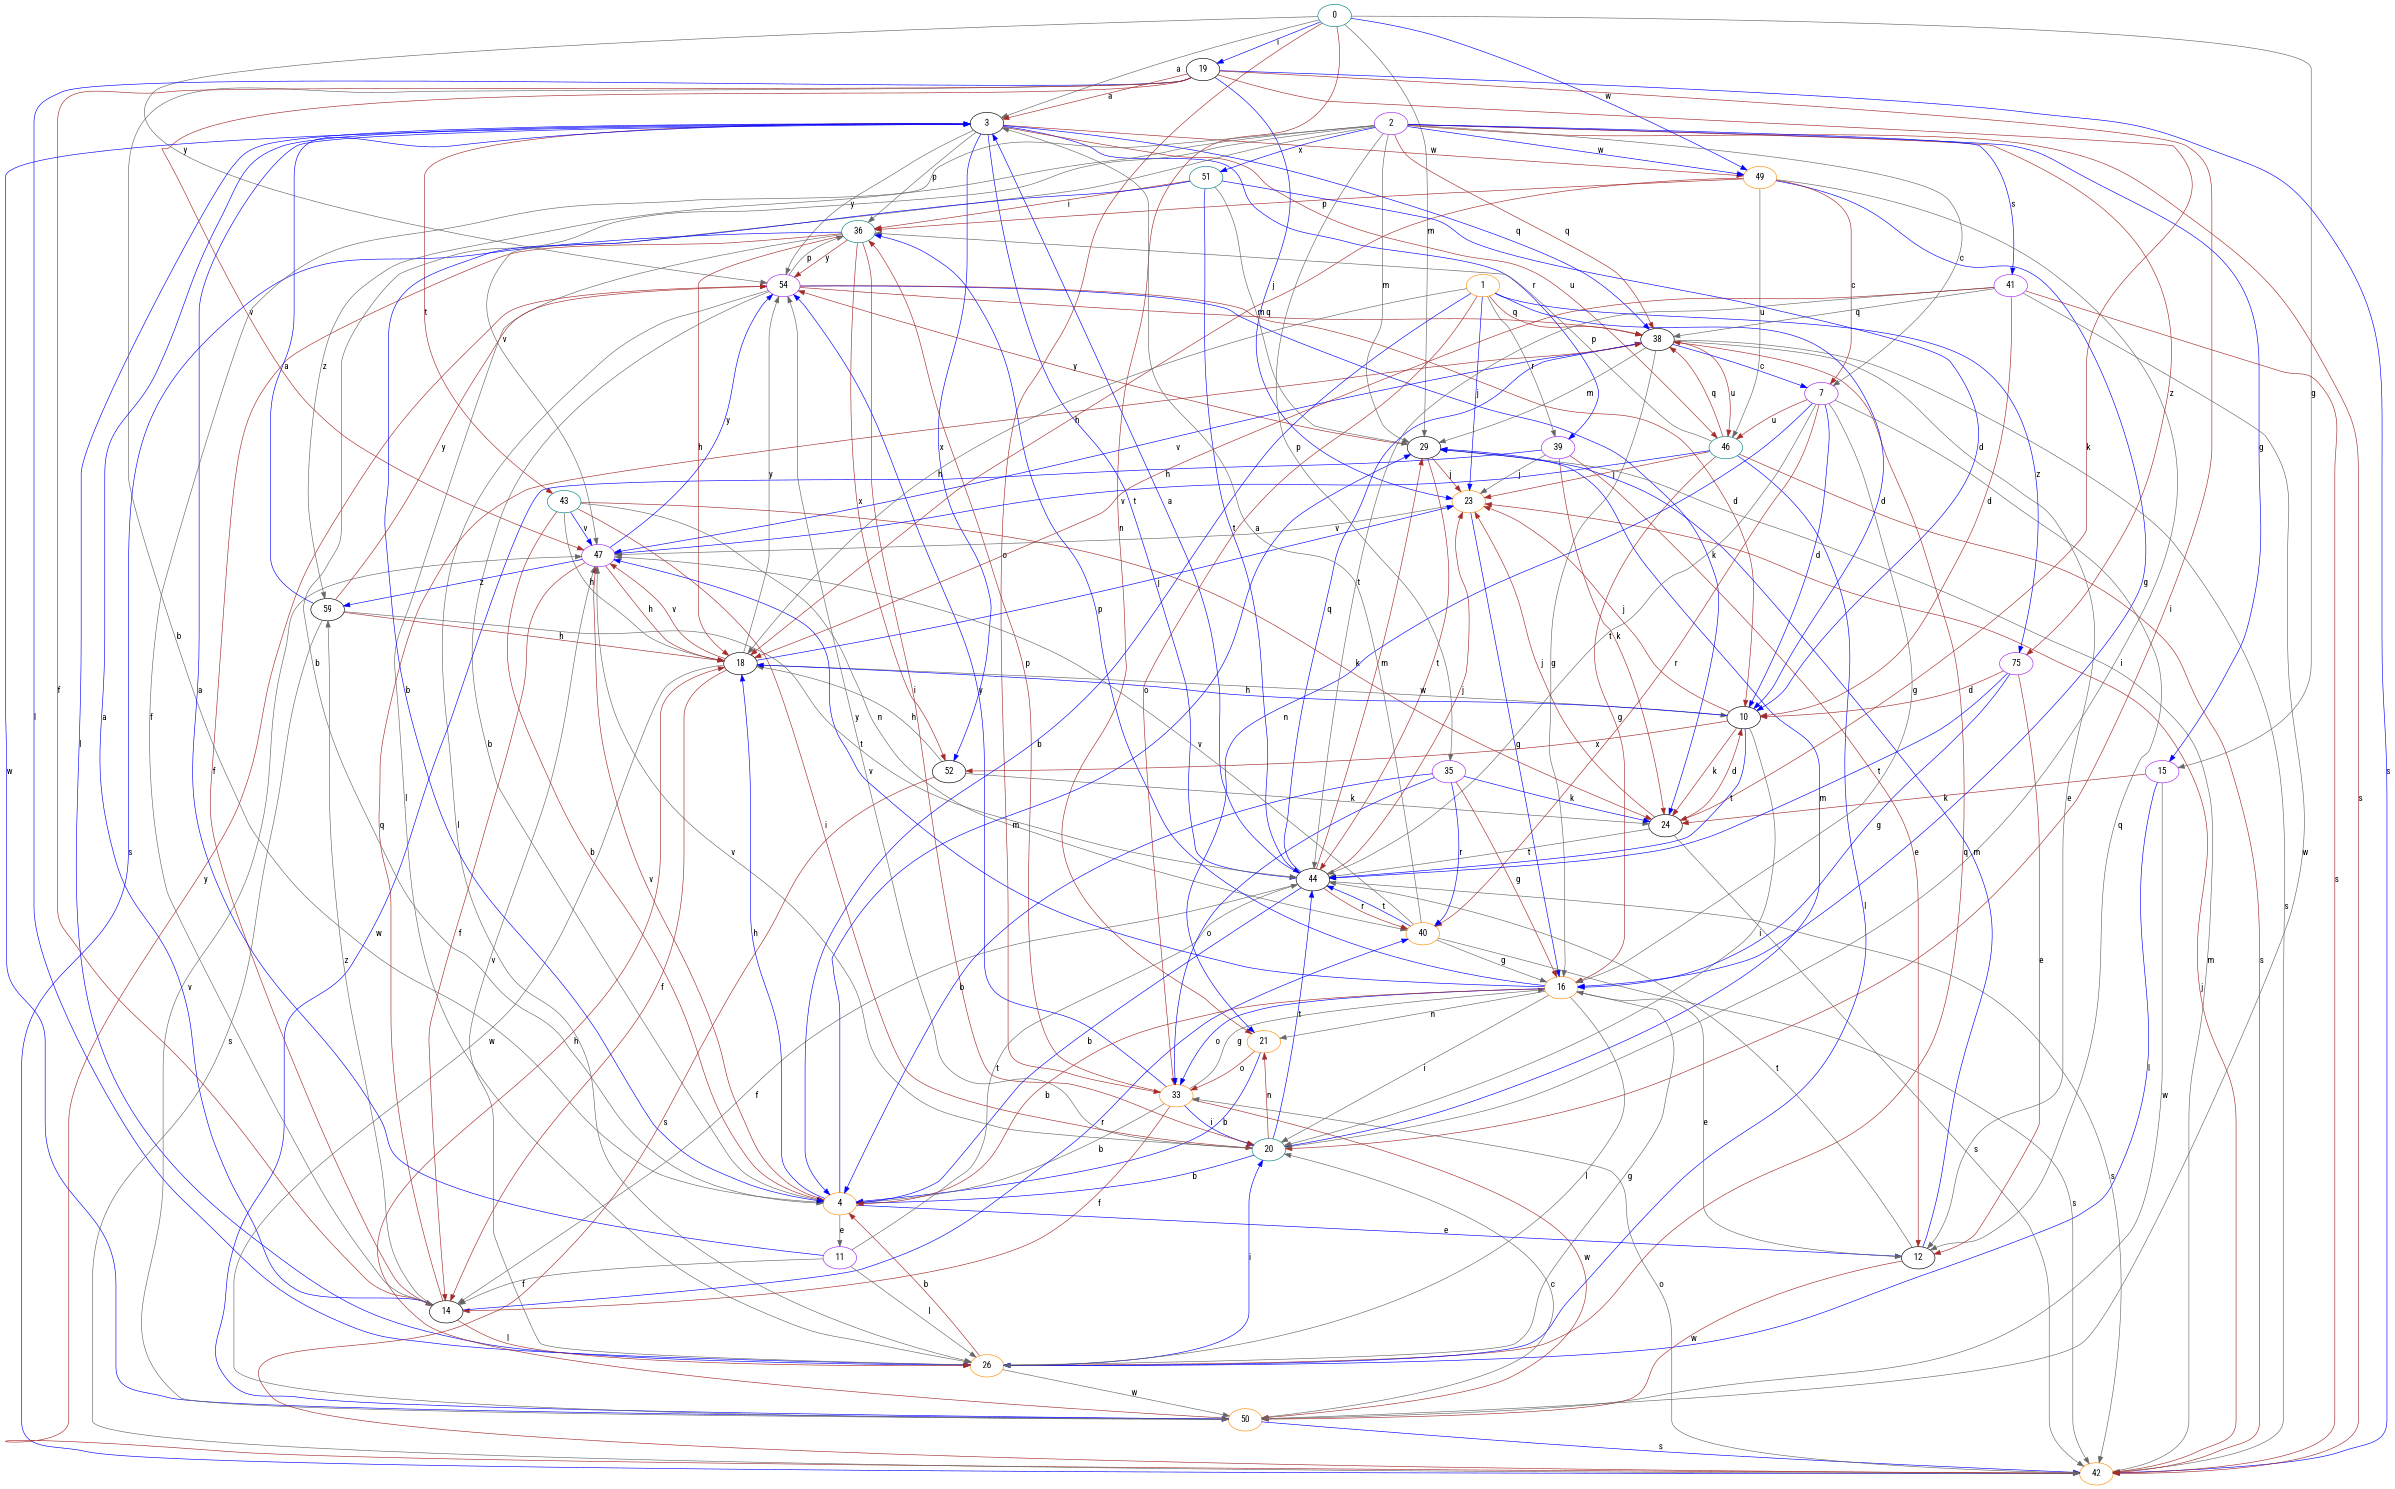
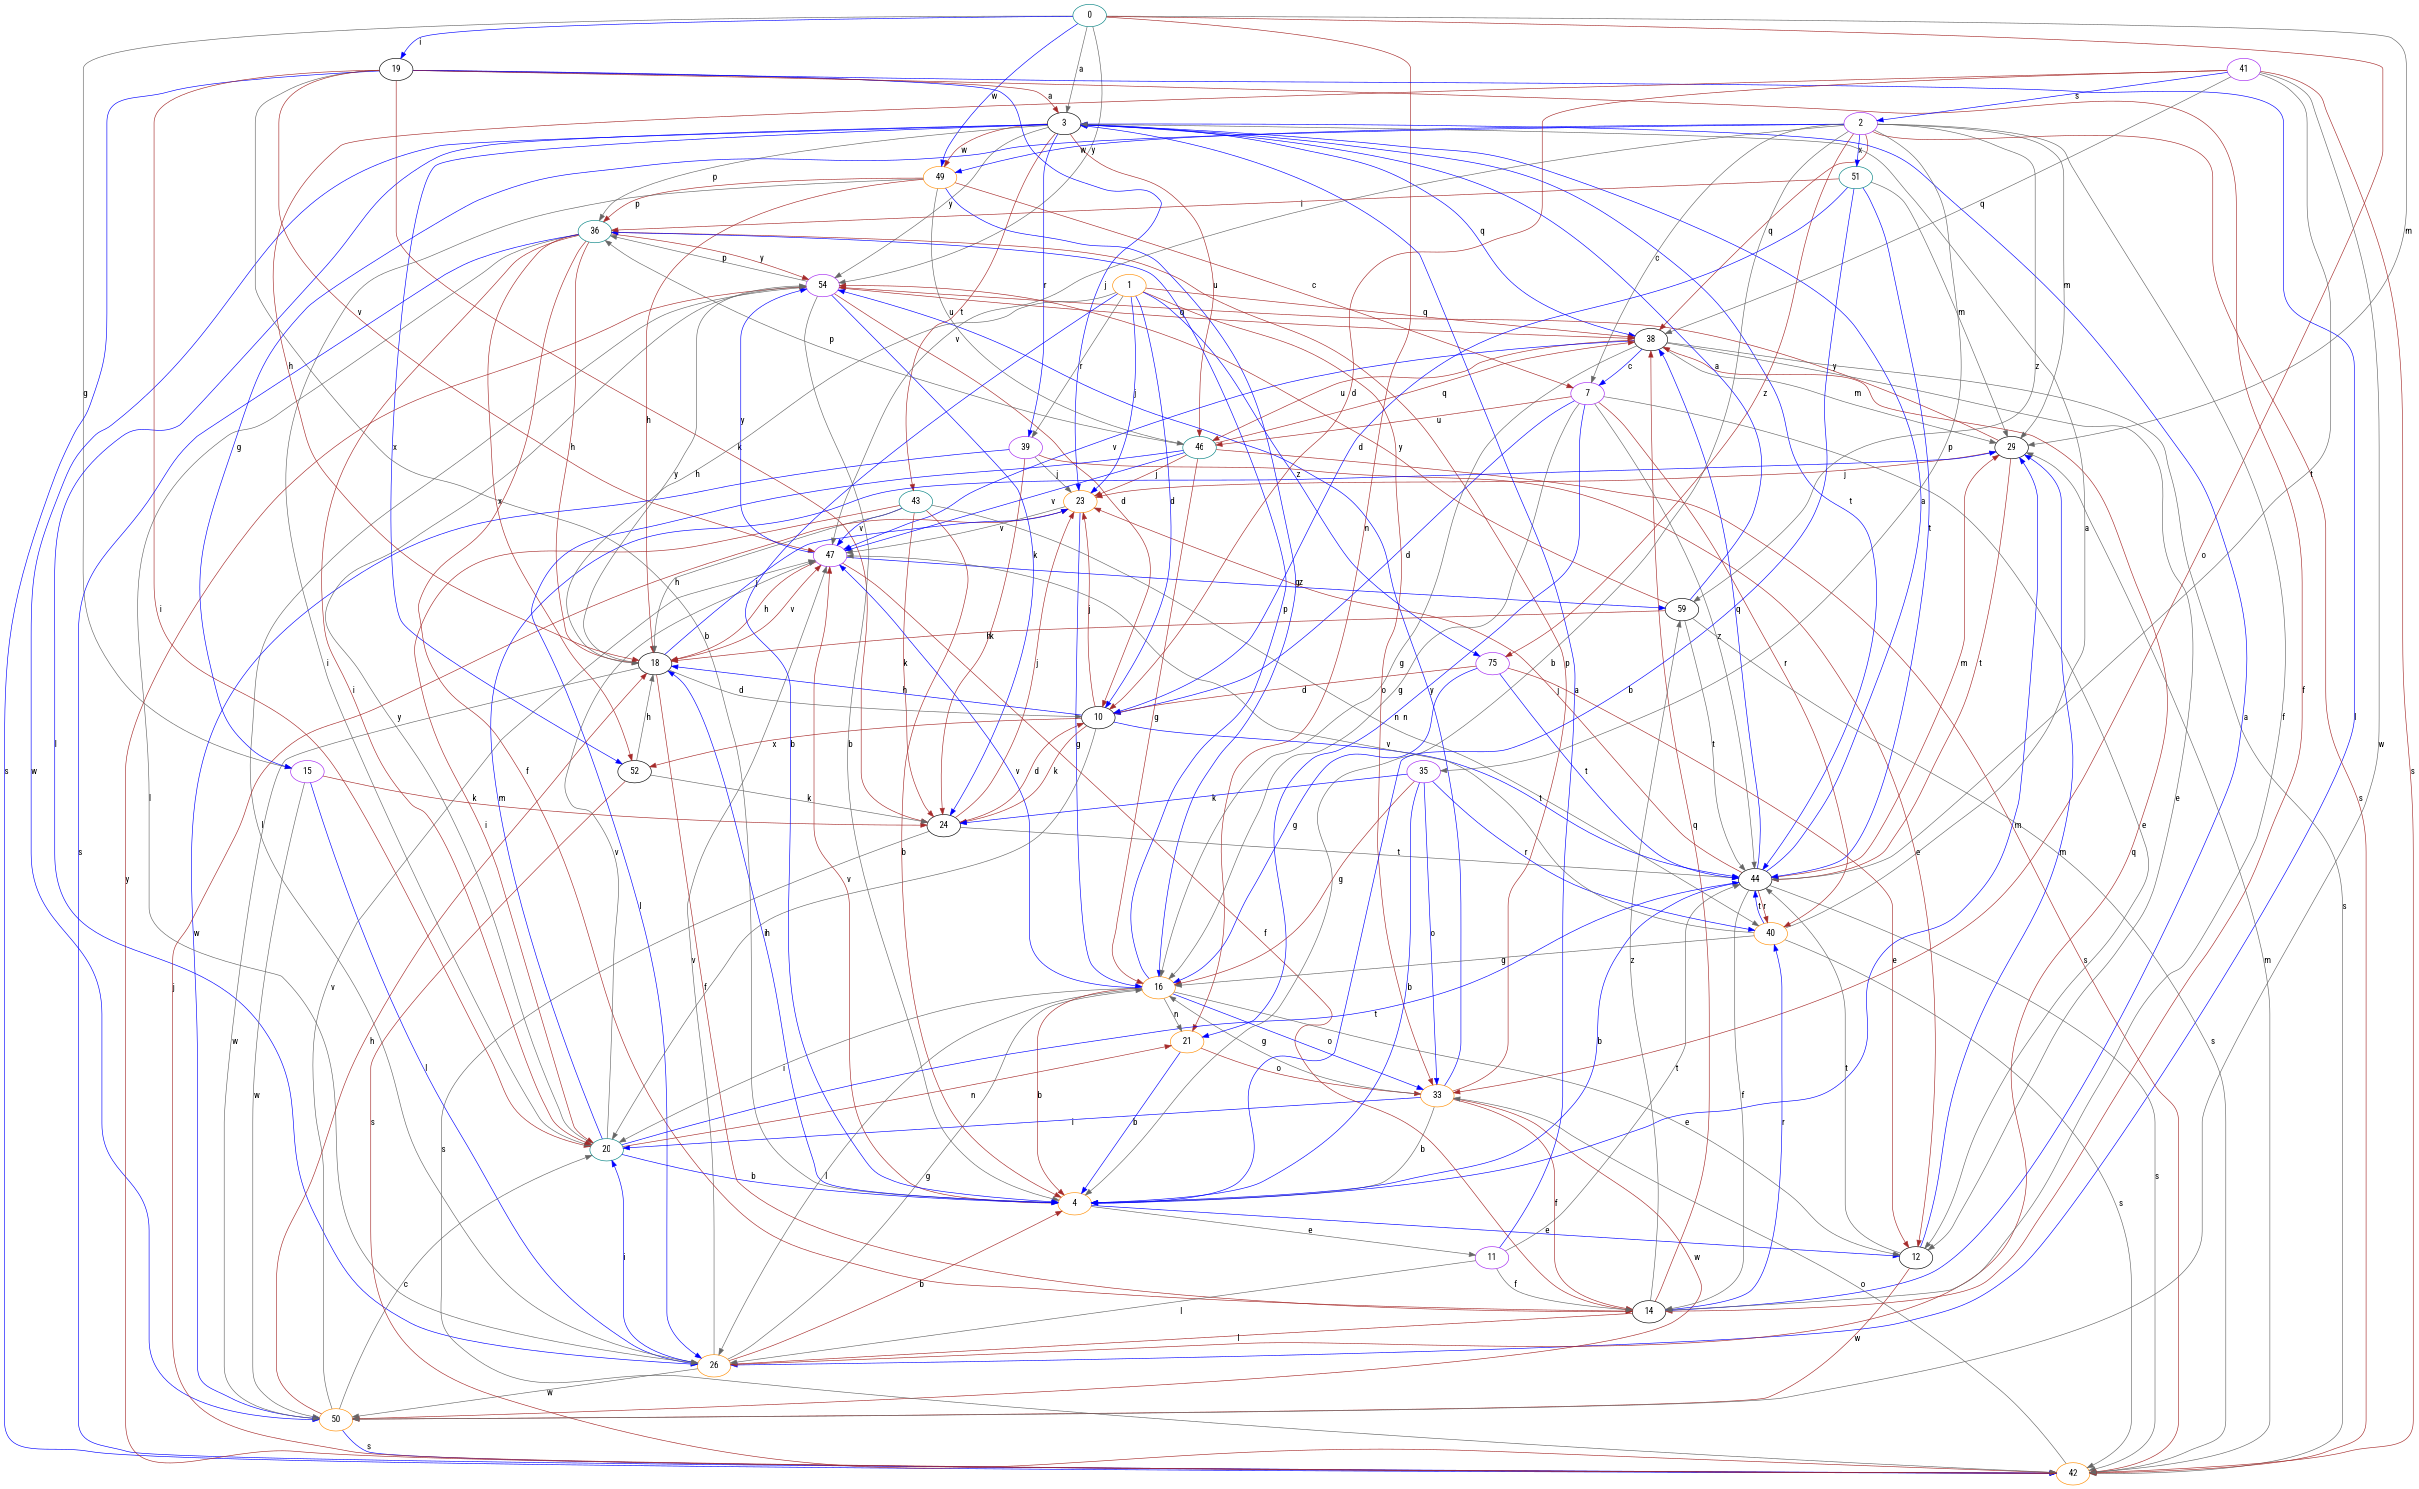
(1760, 134) -> (2055, 96)
(1611, 637) -> (1720, 637)
(1423, 691) -> (741, 691)
(2120, 826) -> (2144, 826)
